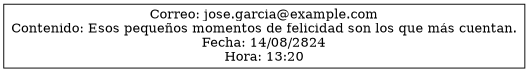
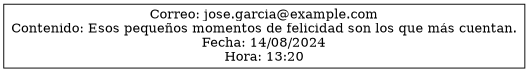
(264, 43) -> (264, 43)
